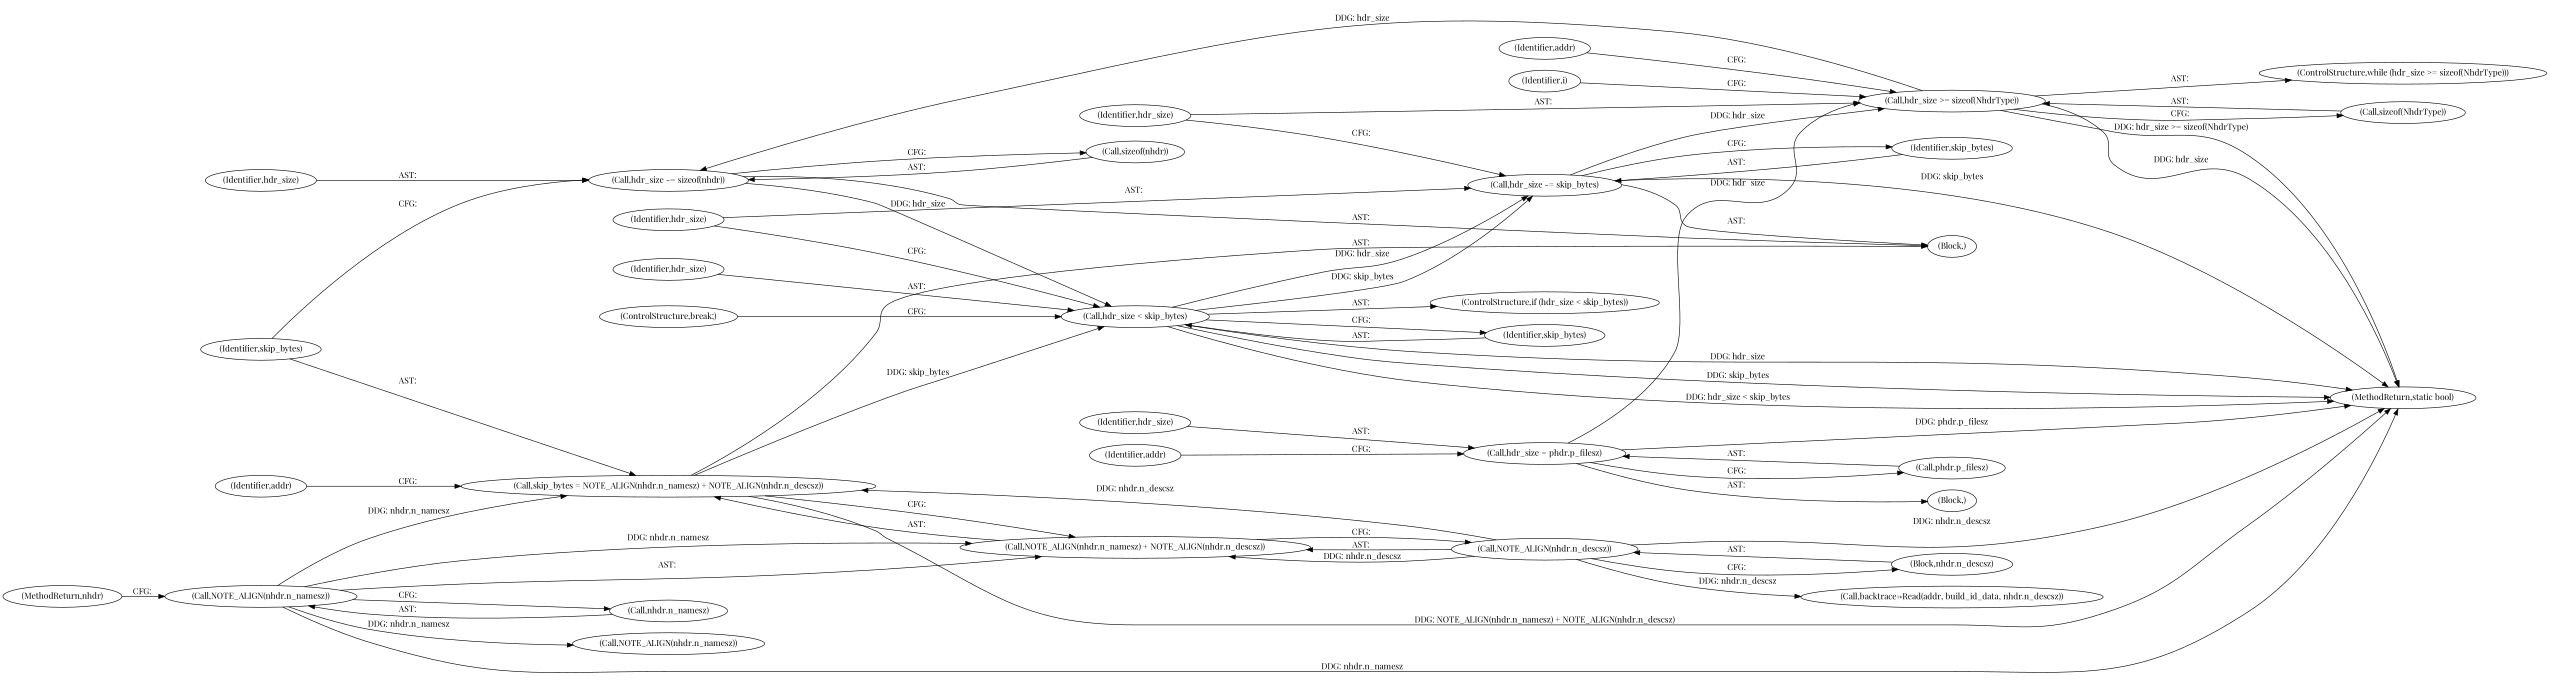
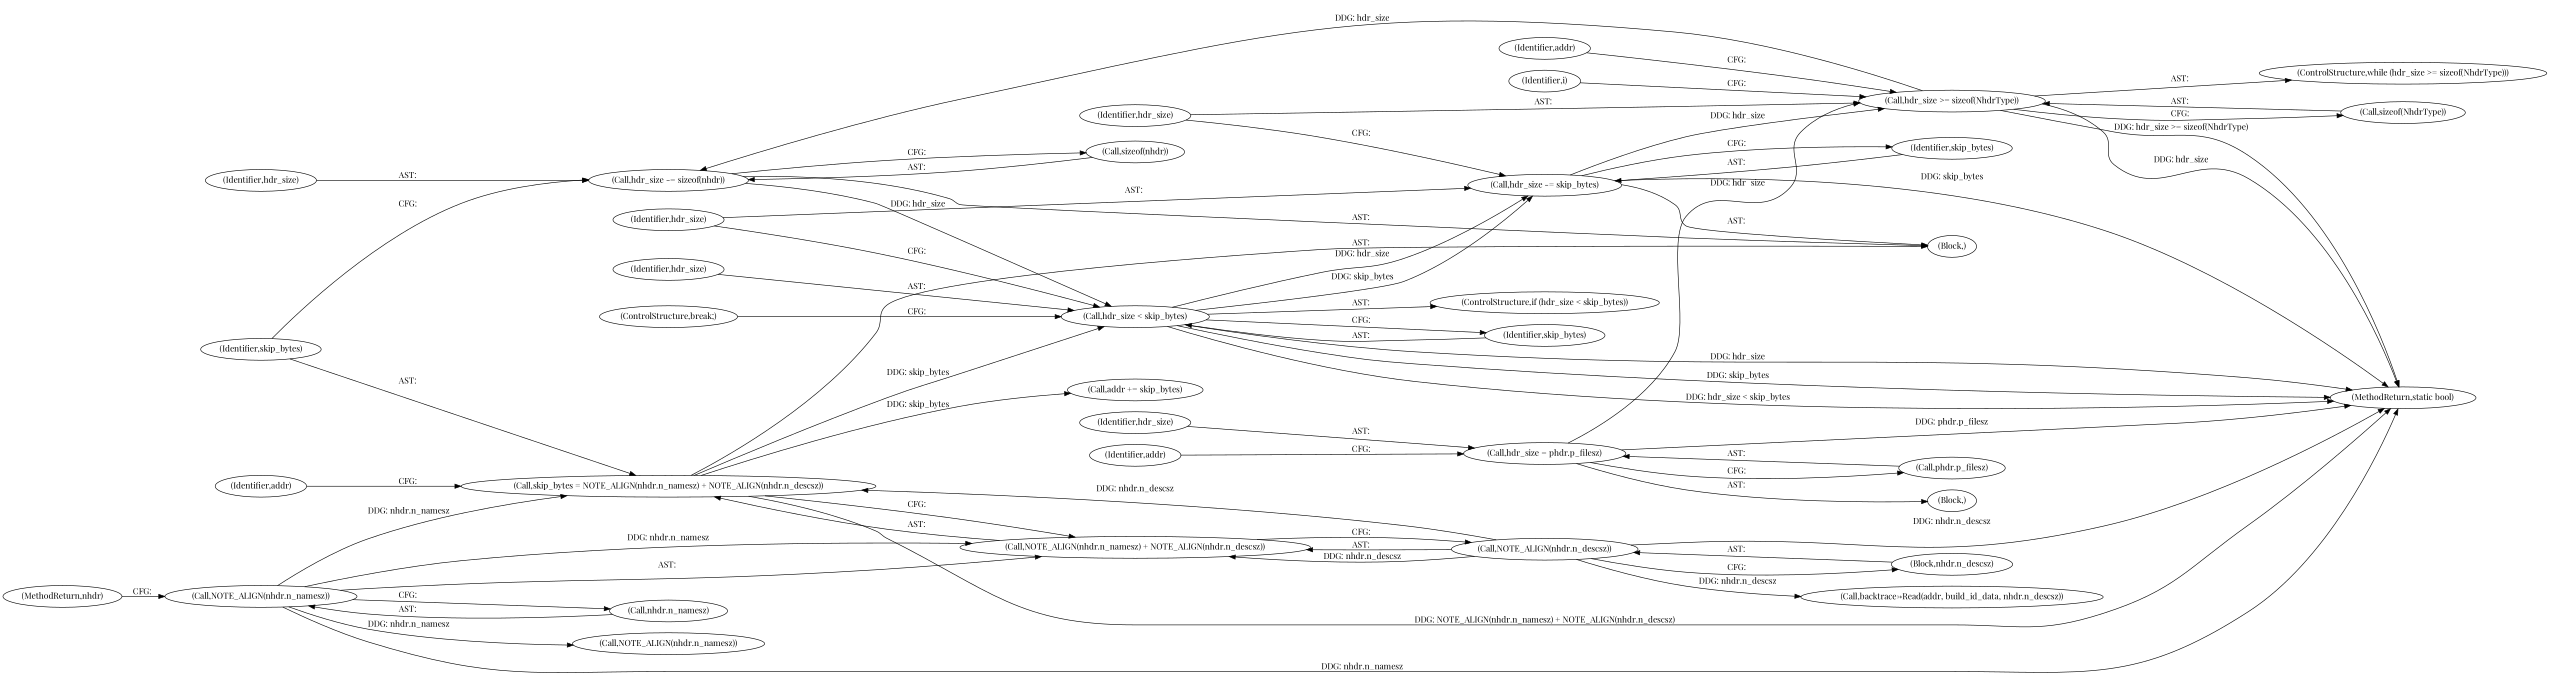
none -> (1135, 390)
